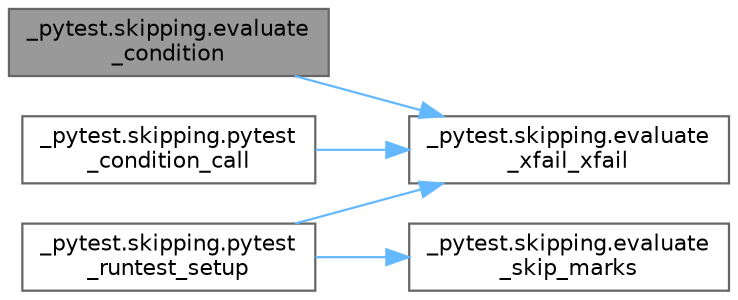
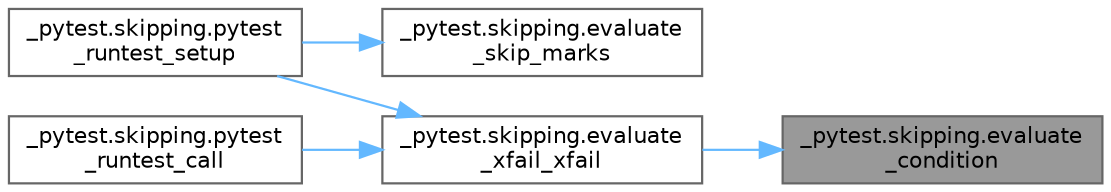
(358, 93) -> (731, 150)
(169, 150) -> (155, 150)
